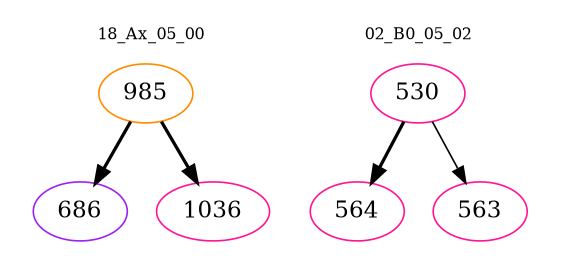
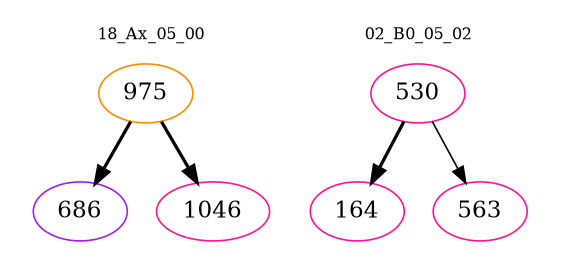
(146, 93) -> (146, 93)
(213, 211) -> (213, 211)
(357, 211) -> (357, 211)
